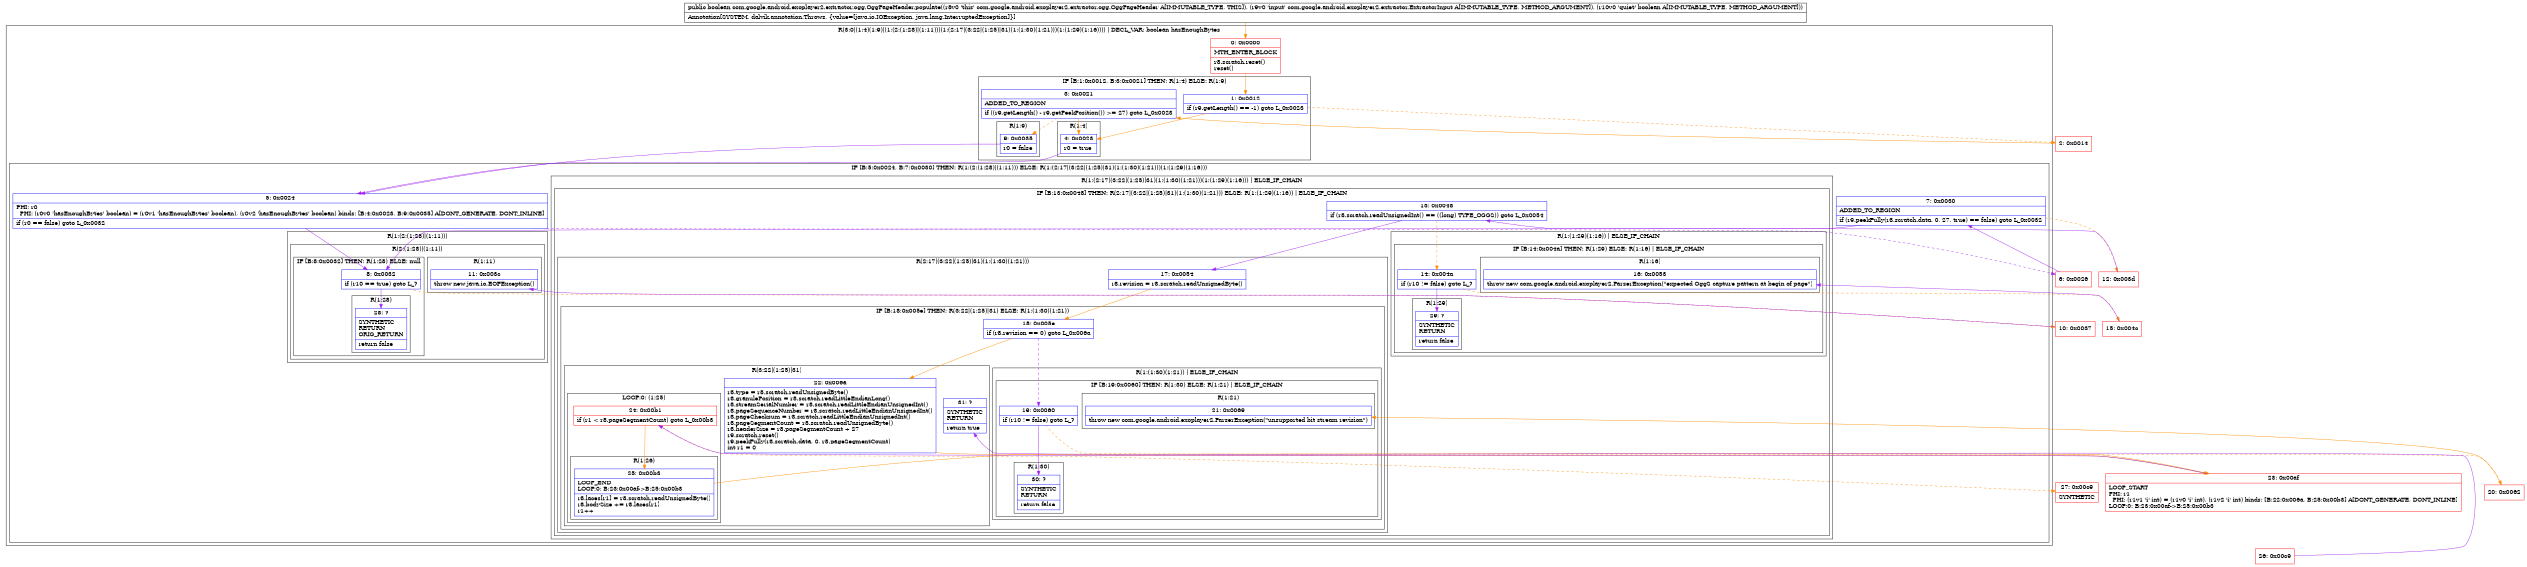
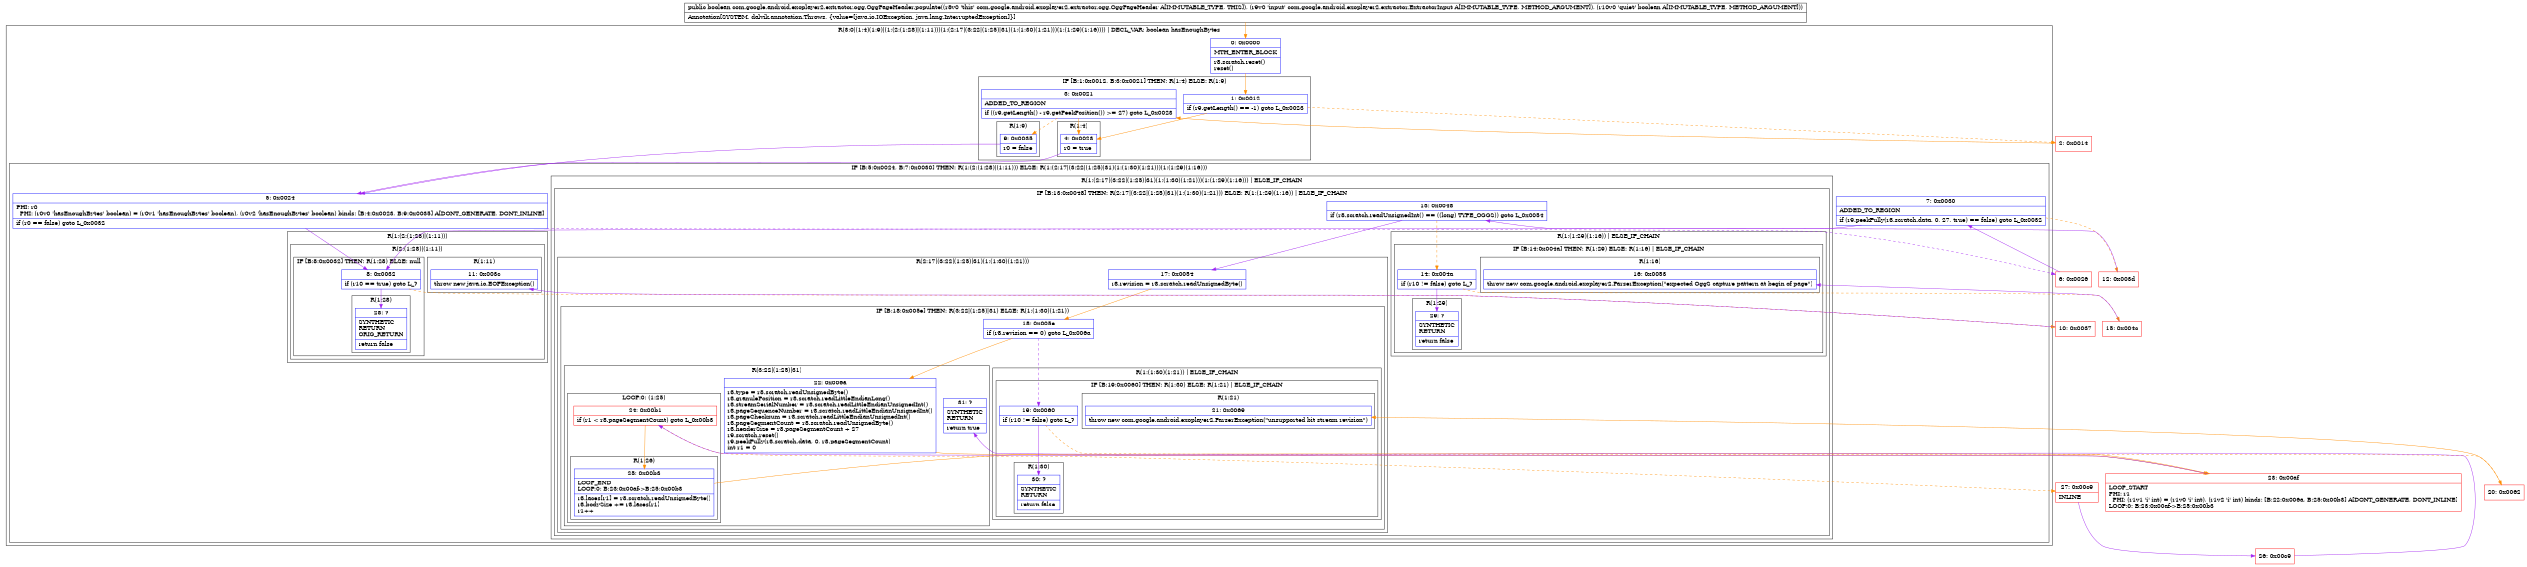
(1246, 56) -> (1246, 56)
(2077, 497) -> (2070, 497)
none -> (2151, 553)
